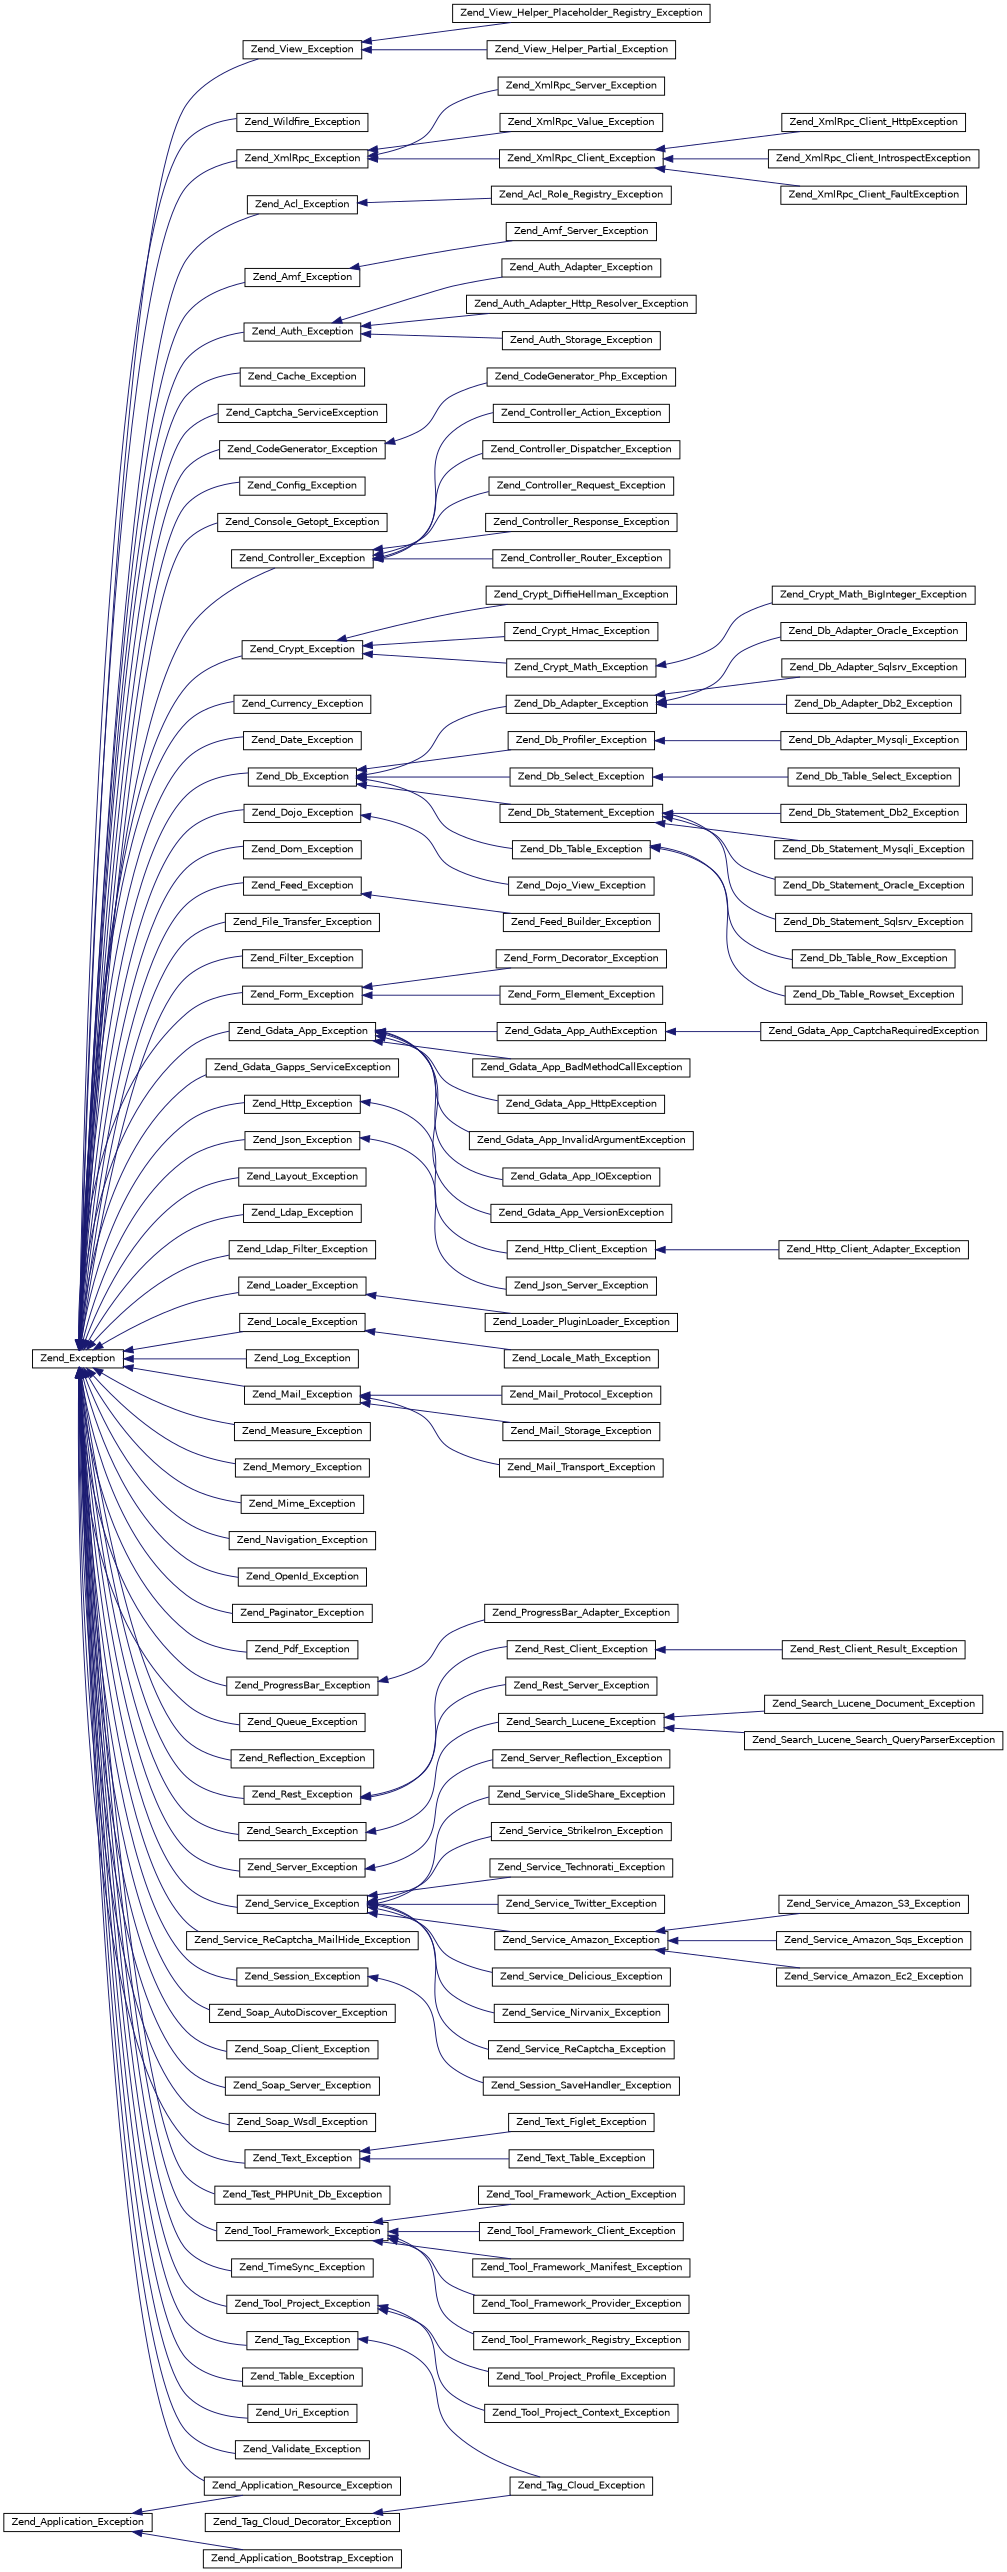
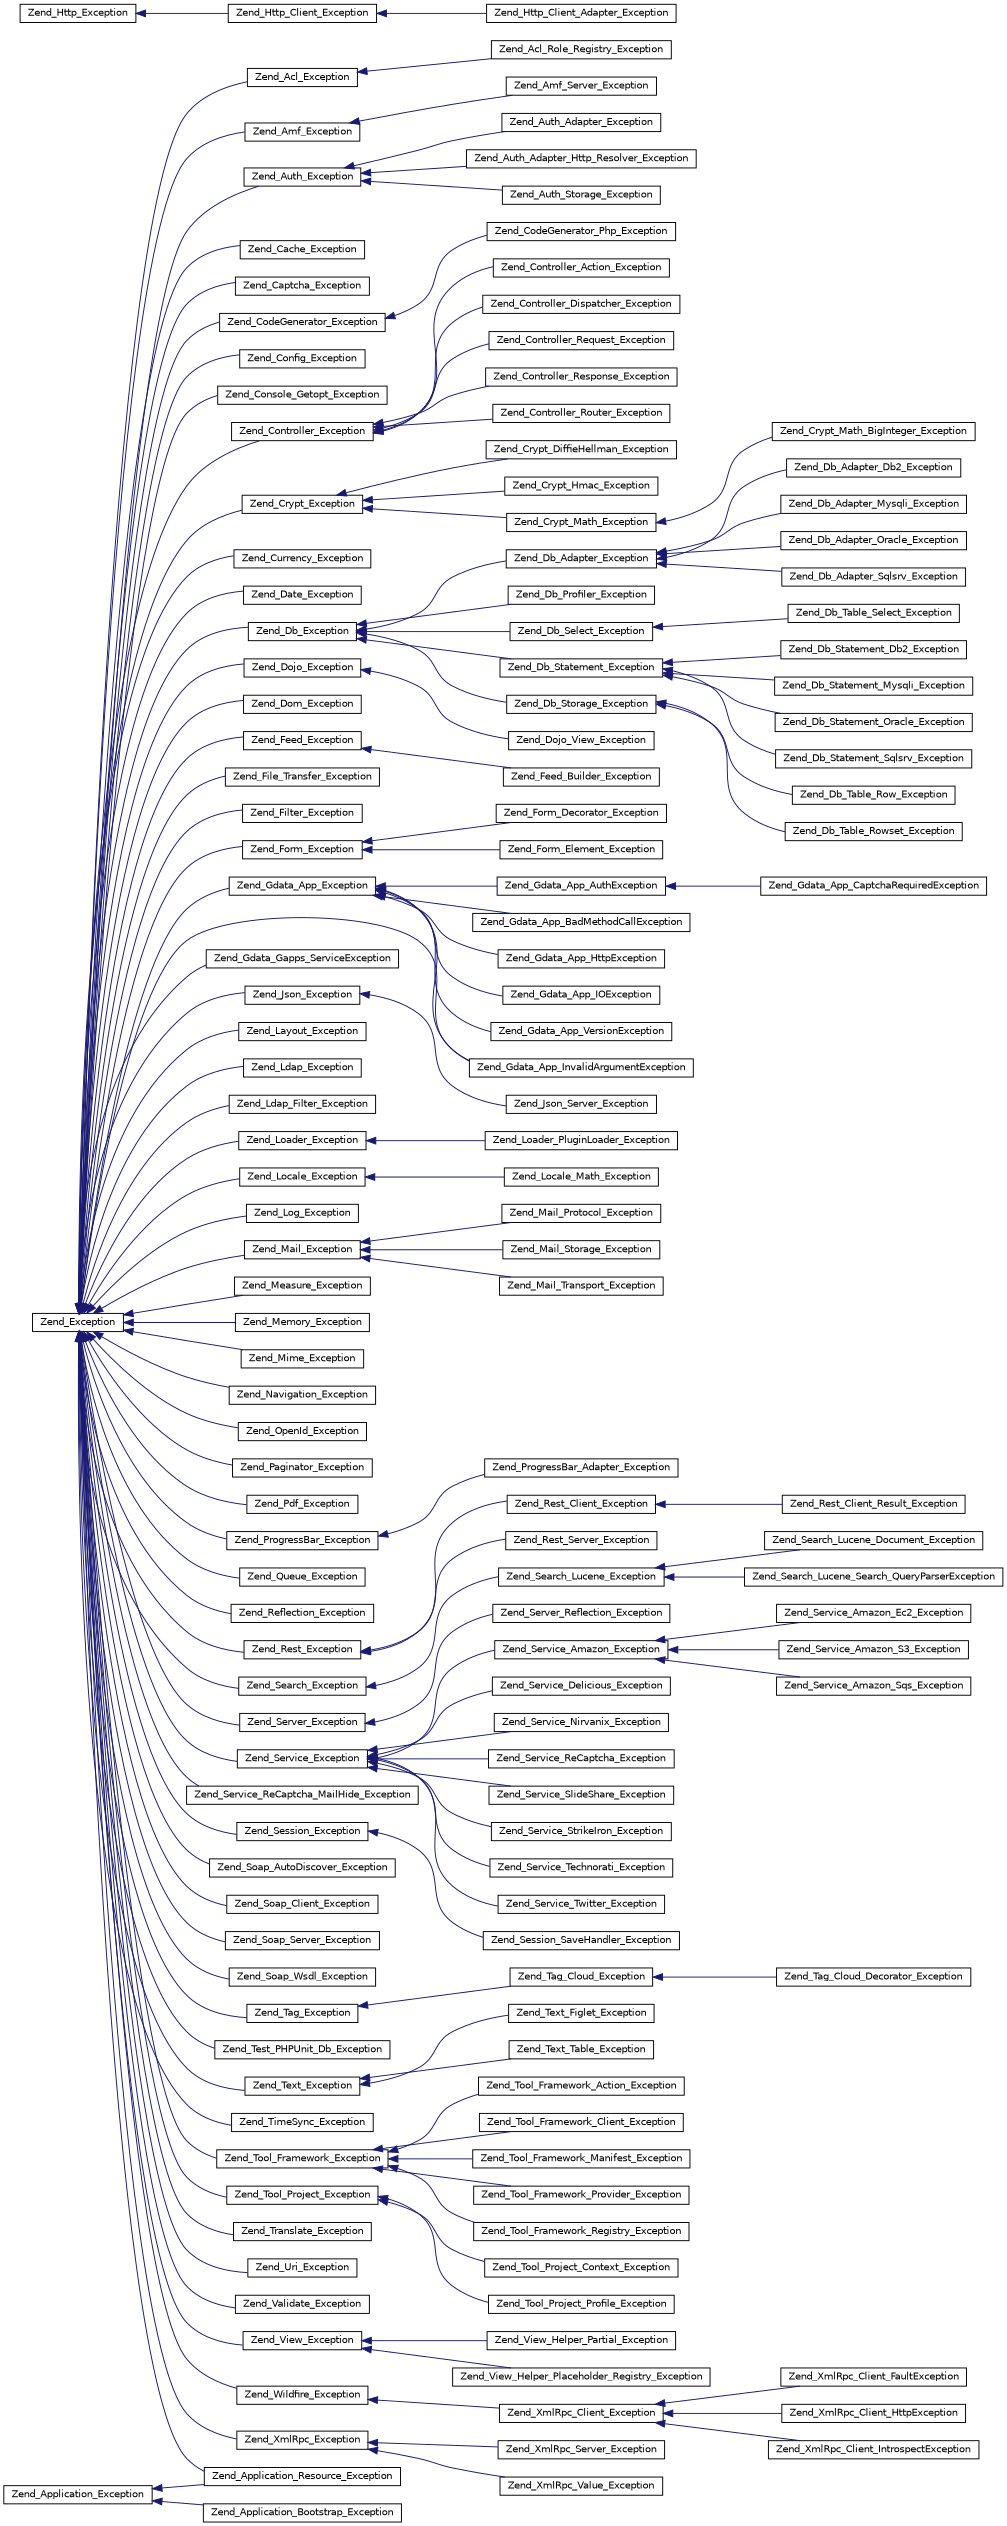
(438, 159) -> (438, 2404)
(302, 413) -> (302, 286)
(723, 741) -> (727, 532)
(581, 850) -> (581, 704)
(129, 1194) -> (185, 942)
(302, 2377) -> (302, 2232)
(447, 2504) -> (720, 1977)
